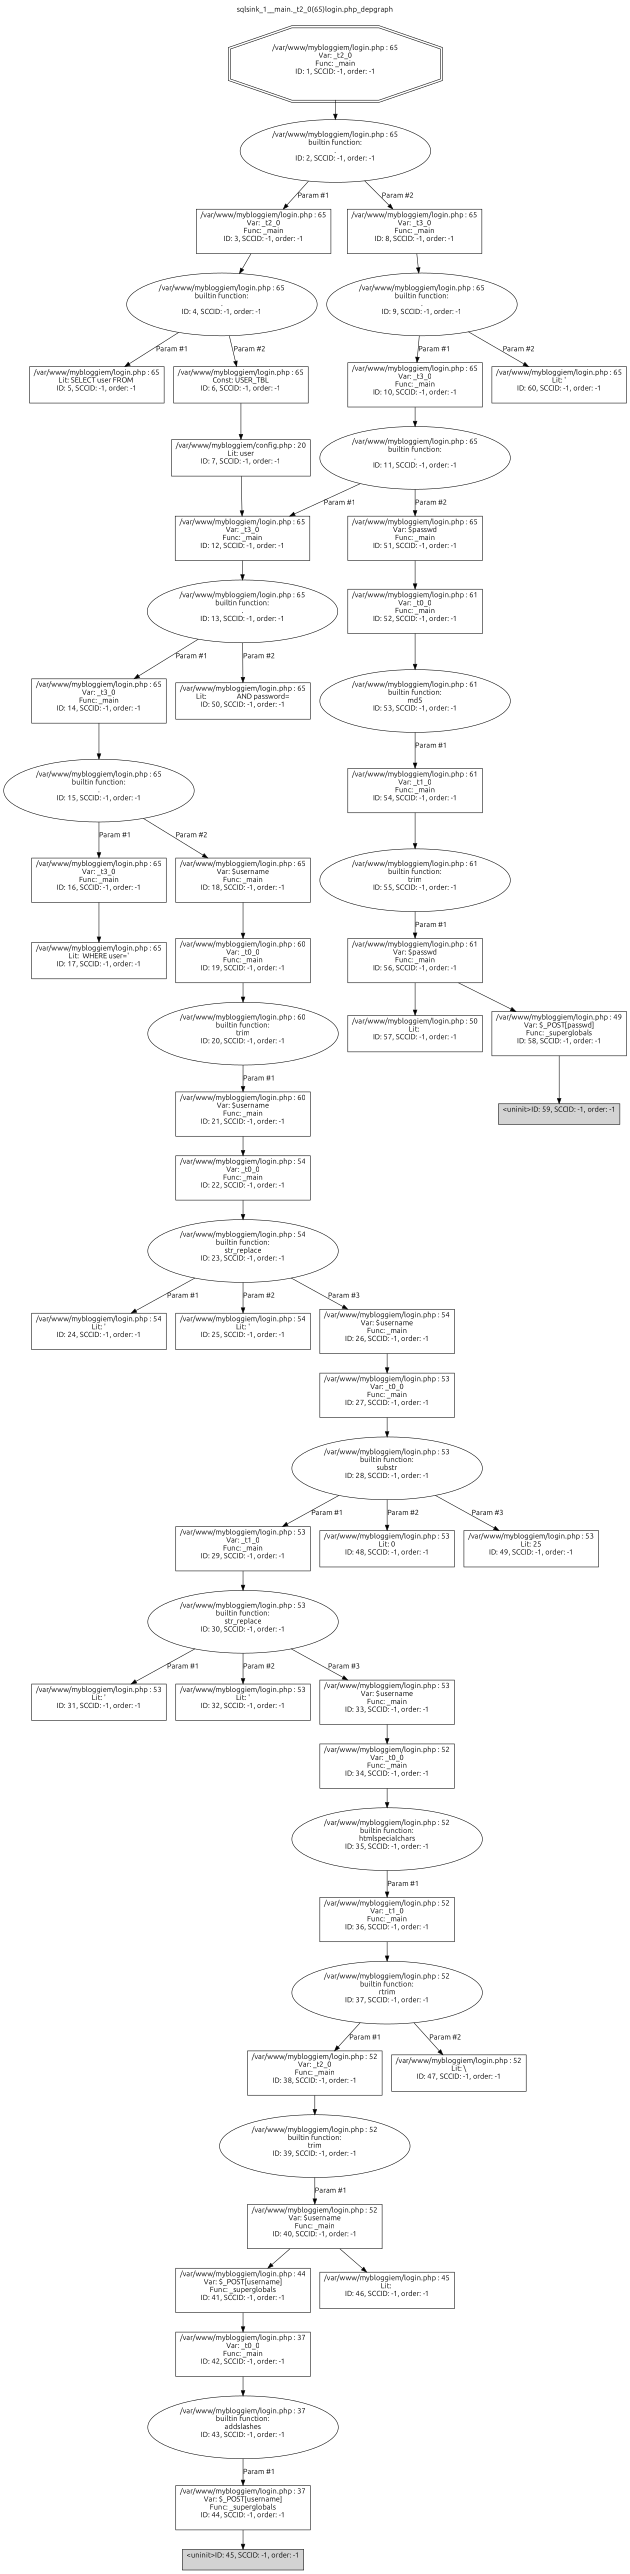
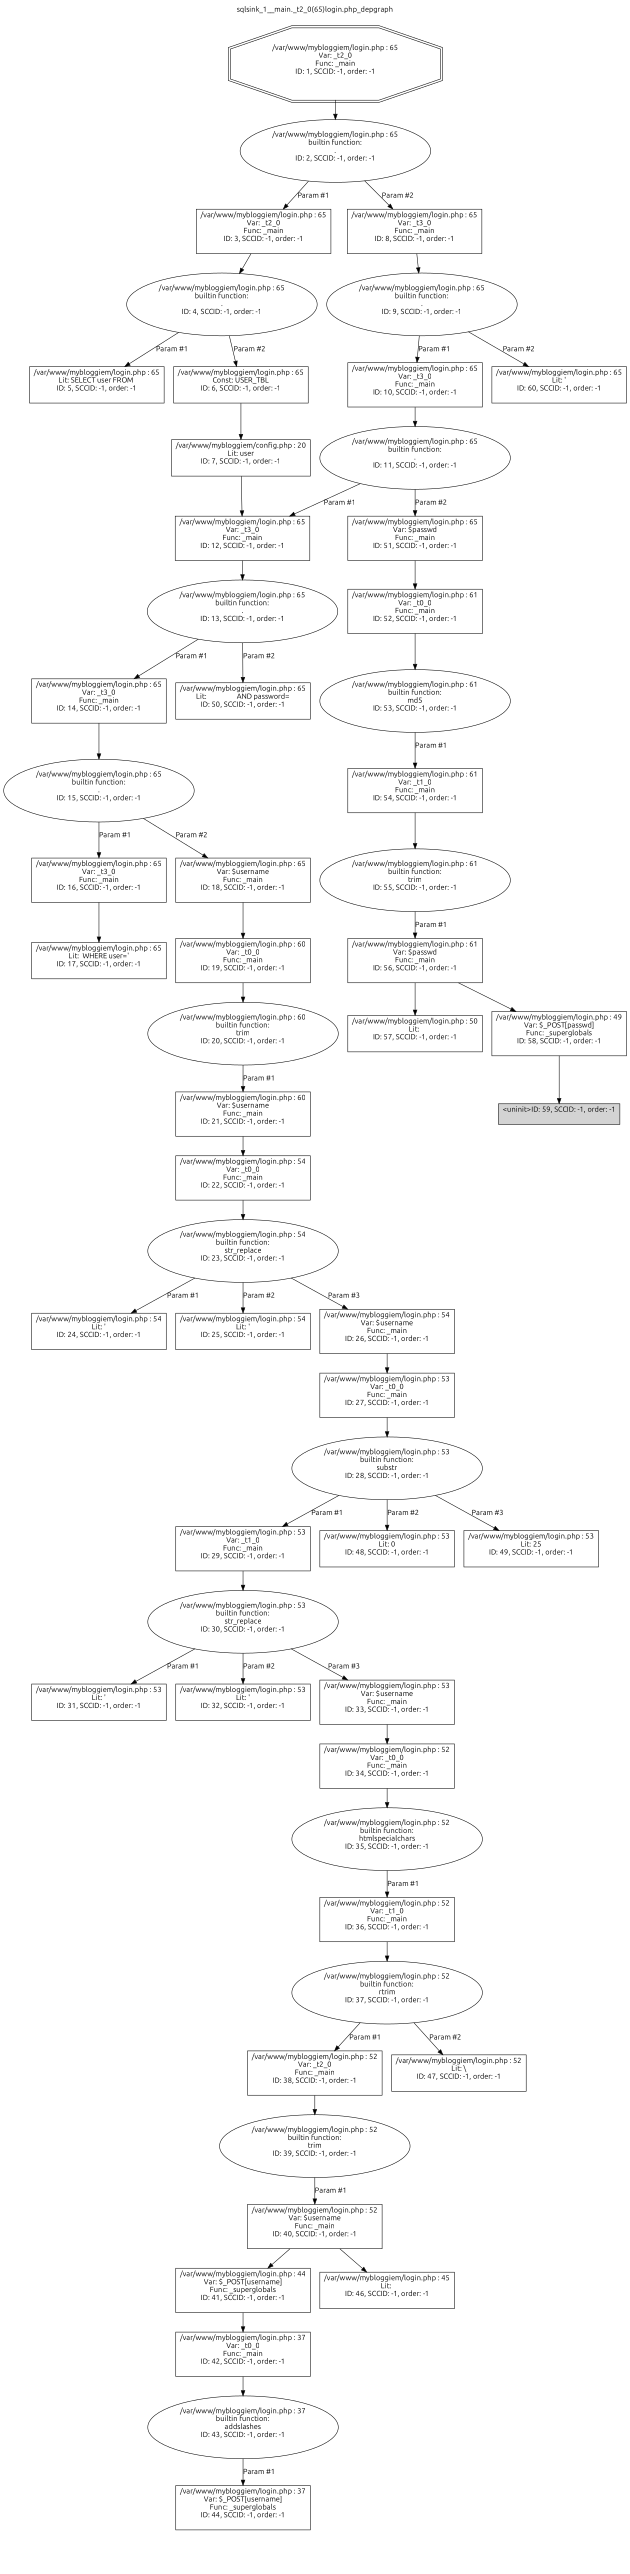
(243, 2560) -> none
